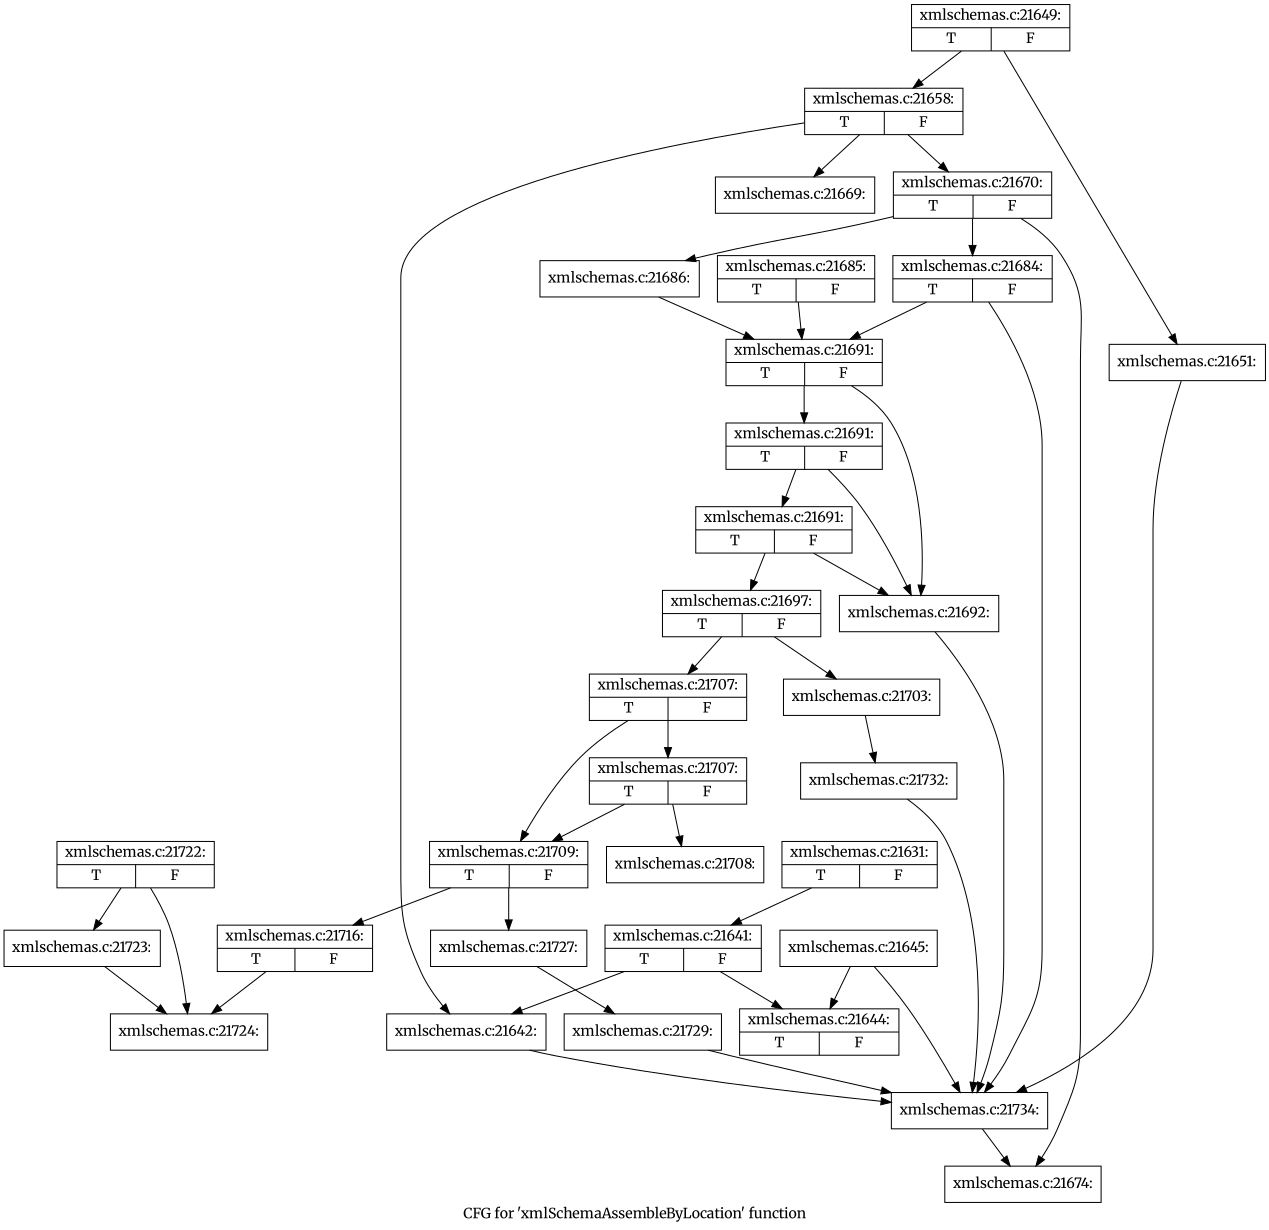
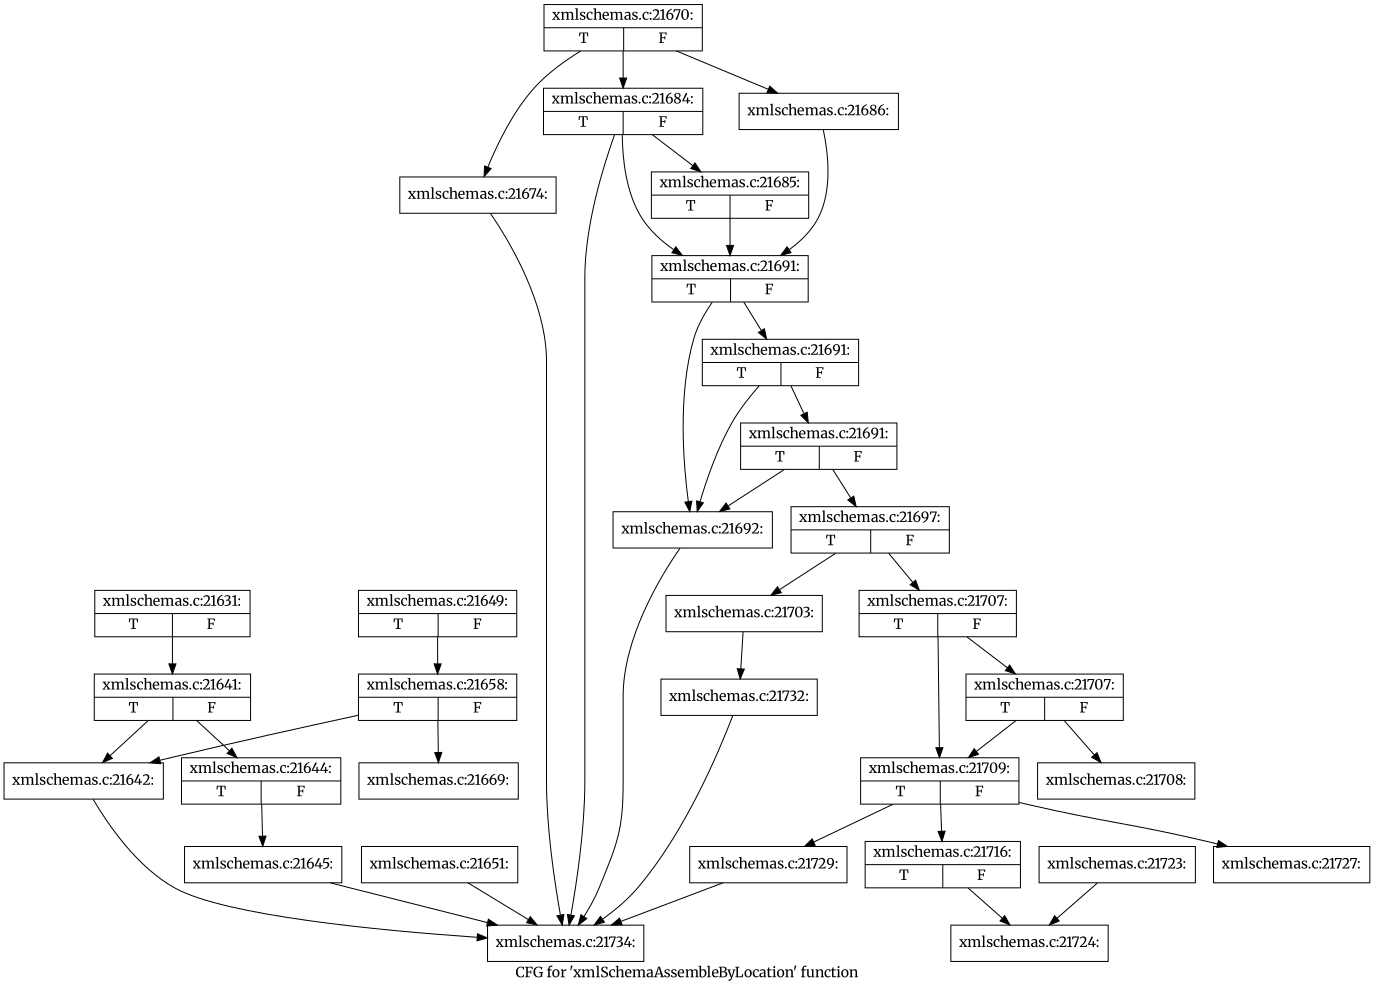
none -> (673, 150)
(924, 150) -> none
(1088, 193) -> none
(136, 865) -> none
(842, 983) -> (262, 820)
(568, 985) -> (853, 823)
(993, 1143) -> (547, 558)
